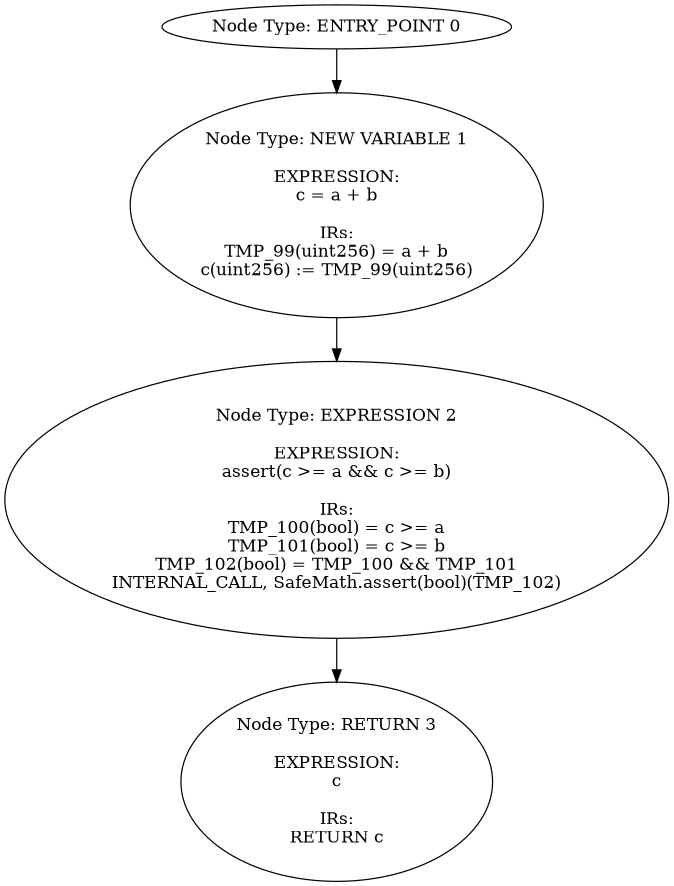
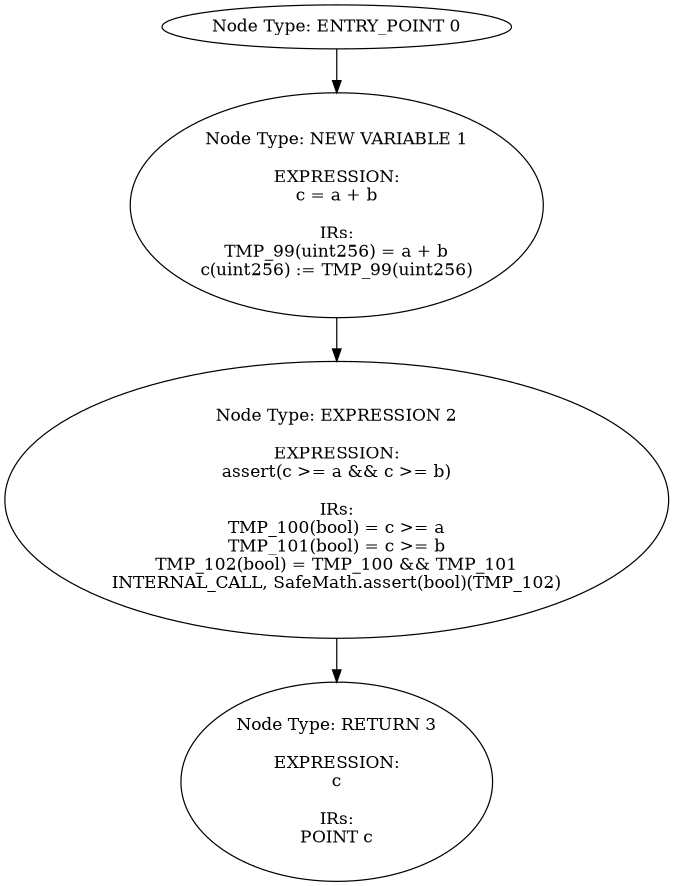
(337, 782) -> (337, 782)
